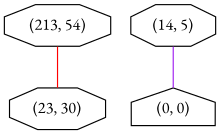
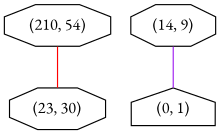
(58, 25) -> (58, 25)
(173, 25) -> (173, 25)
(173, 109) -> (173, 109)
